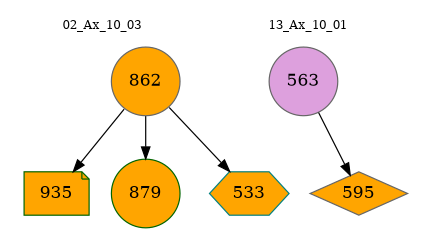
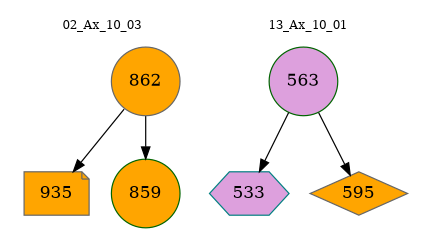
(303, 81) -> (303, 81)
(182, 121) -> (277, 137)
(57, 193) -> (57, 193)
(146, 193) -> (146, 193)
(249, 193) -> (249, 193)
